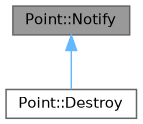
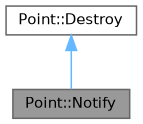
(71, 70) -> (71, 70)
